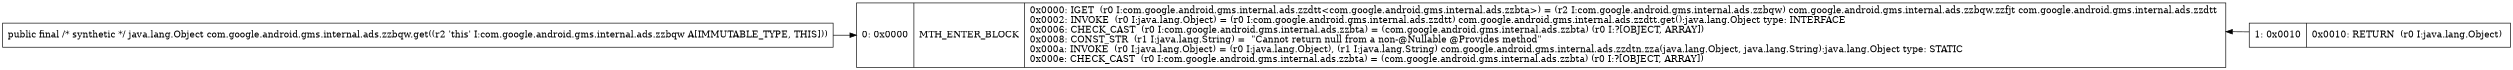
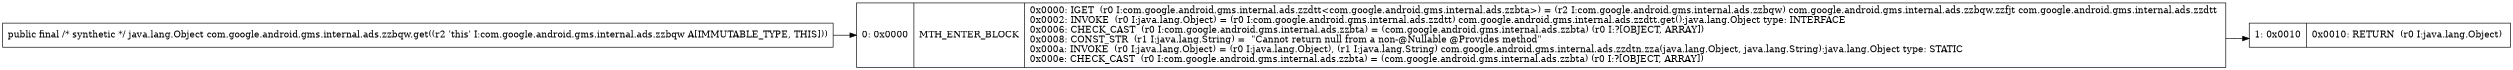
(2241, 32) -> (2234, 39)
